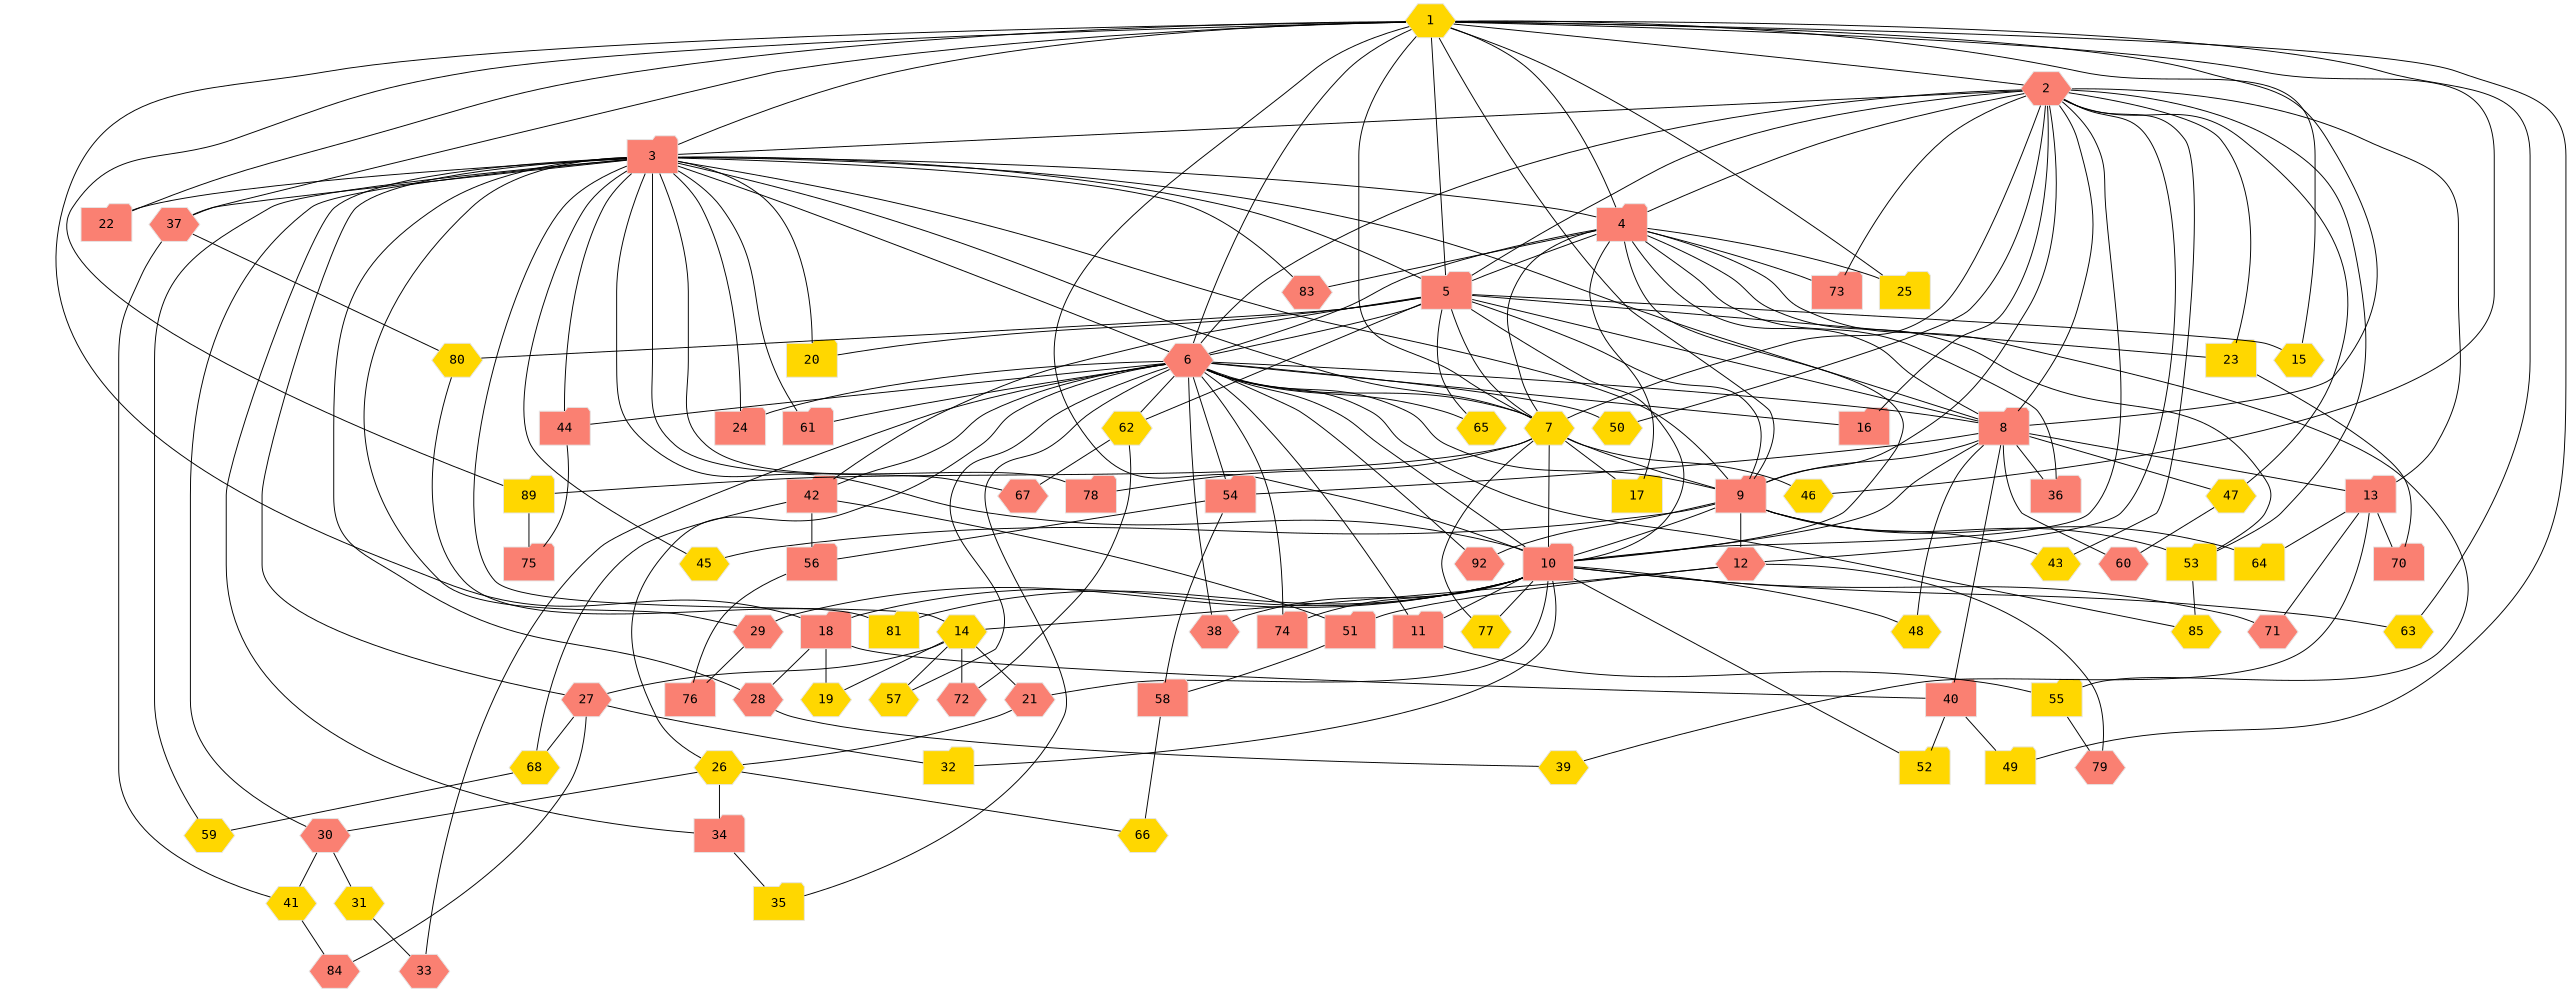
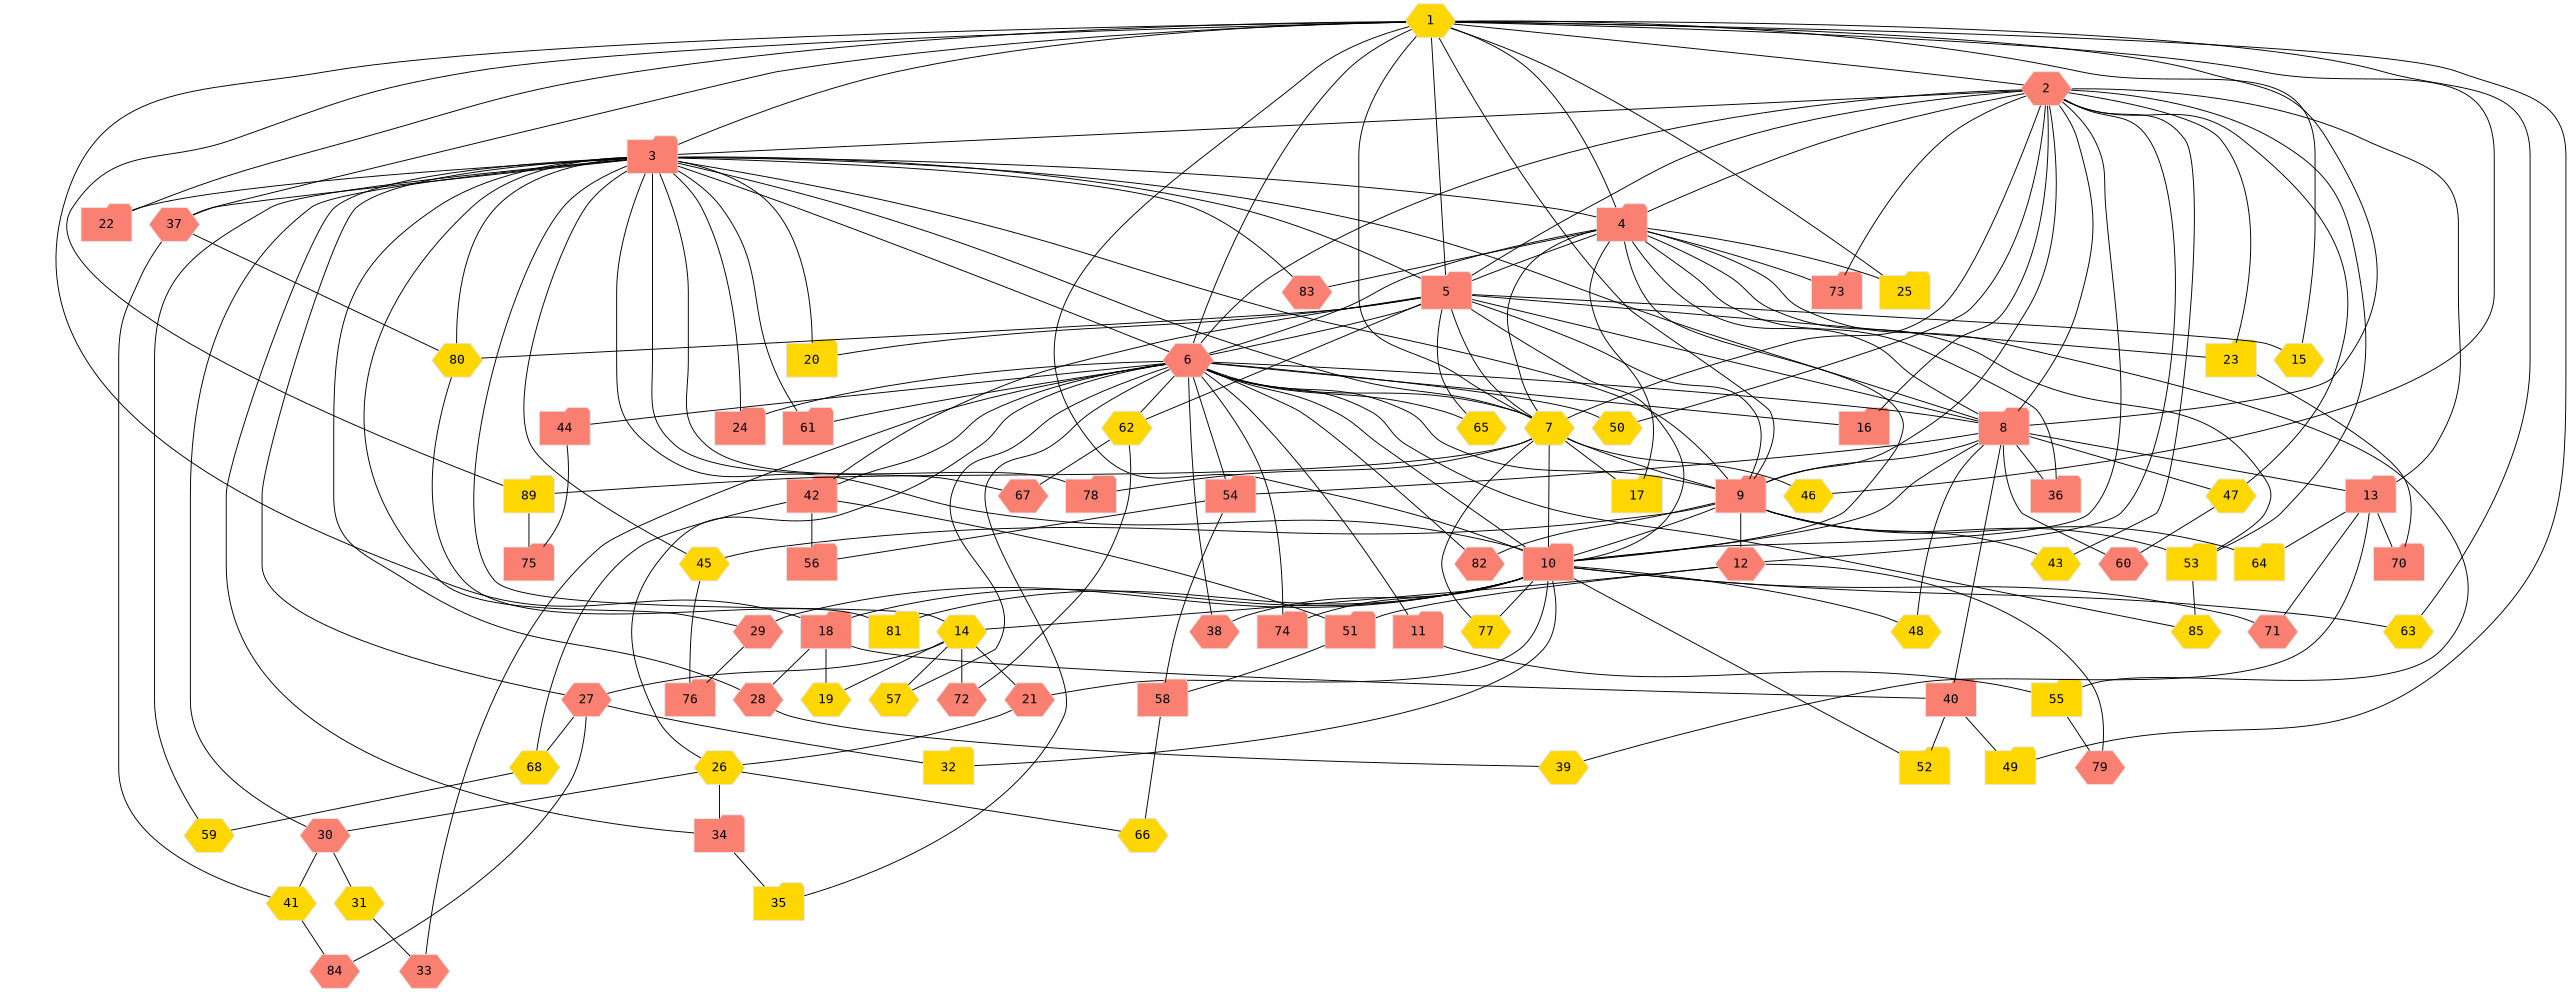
(577, 285) -> (495, 208)
(1480, 564) -> (1480, 564)
(1472, 604) -> none
(715, 627) -> (691, 631)
